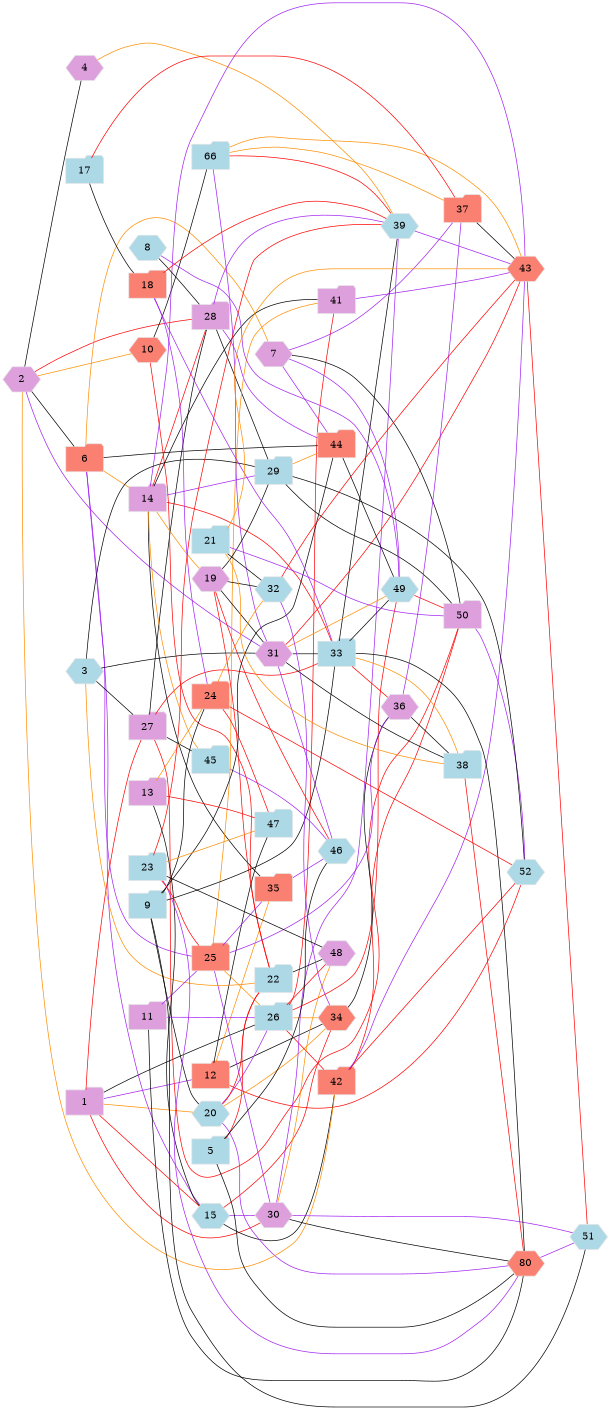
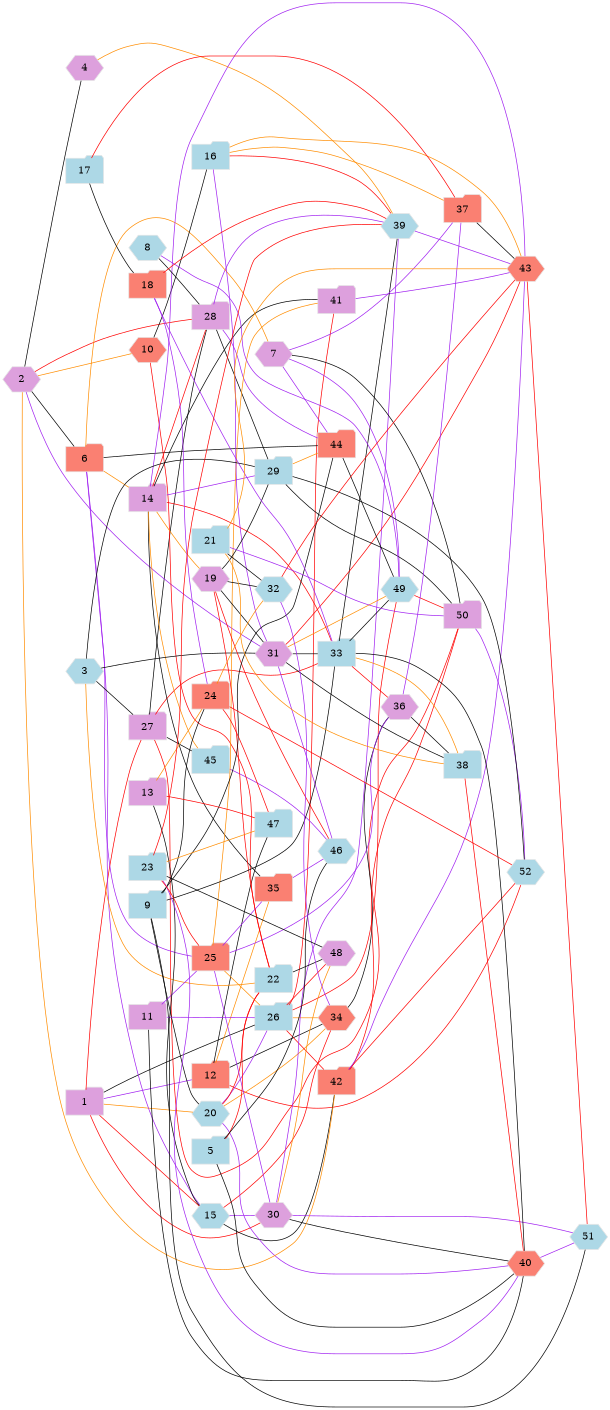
(211, 157) -> (211, 157)
(526, 1264) -> (526, 1264)
